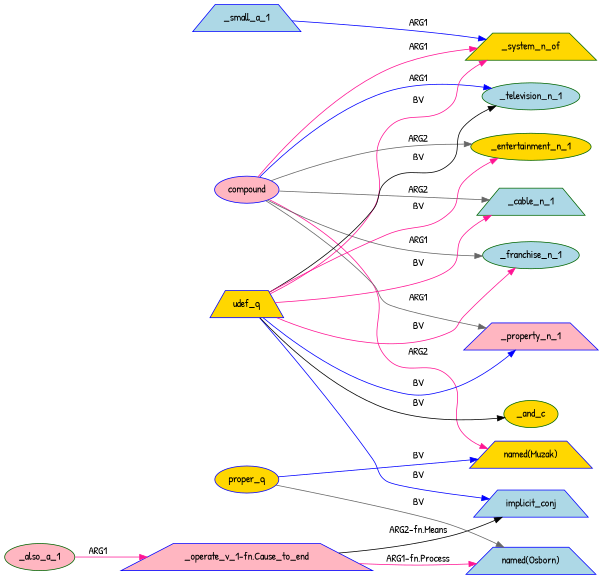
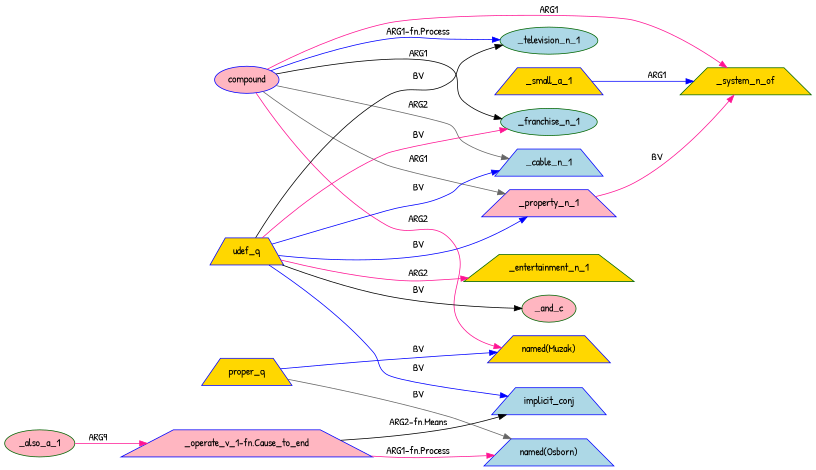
(247, 18) -> (549, 81)
(418, 79) -> (418, 32)
(531, 147) -> (549, 268)
(366, 153) -> none
(379, 174) -> (669, 159)
(531, 202) -> (549, 163)
(418, 207) -> (418, 274)
(362, 240) -> (399, 59)
(396, 288) -> (384, 211)
(531, 414) -> (549, 309)
(247, 480) -> (247, 372)
(98, 551) -> (98, 438)
